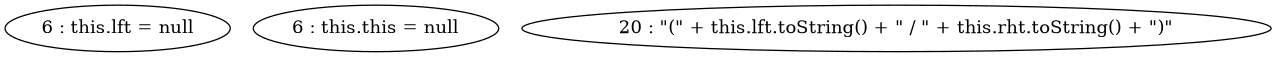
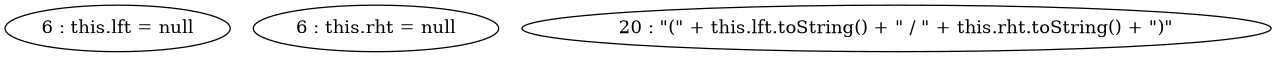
(376, 28) -> (376, 28)
